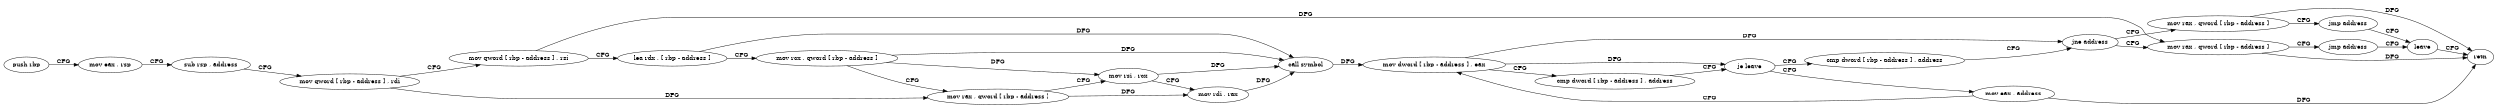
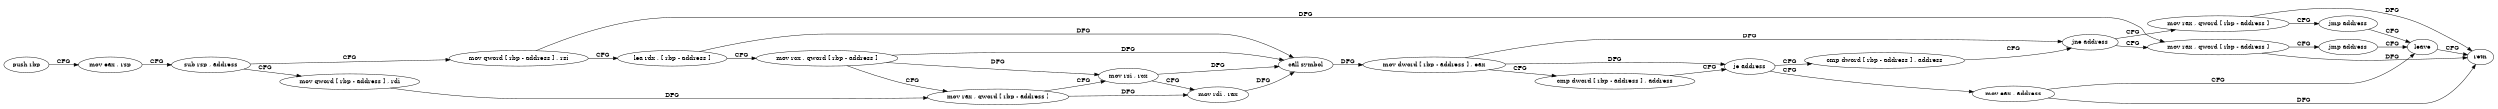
(1750, 67) -> (1750, 67)
(438, 71) -> (348, 62)
(1716, 101) -> (2232, 83)
